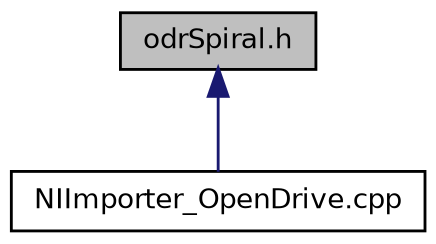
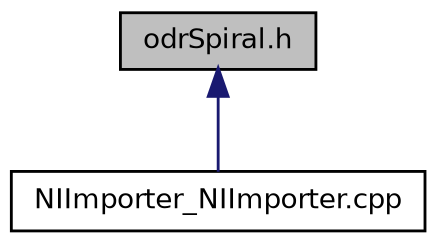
(218, 201) -> (218, 201)
